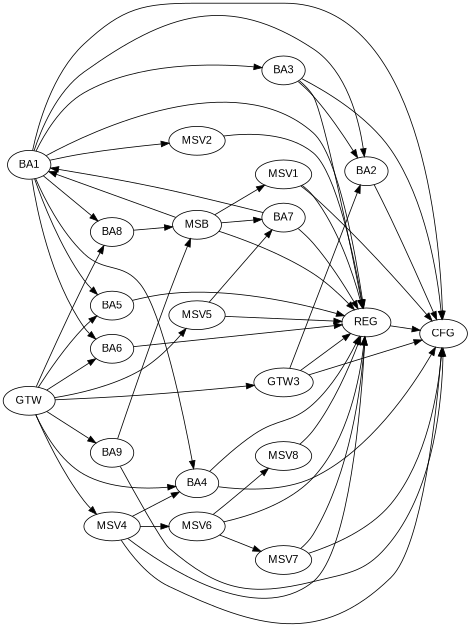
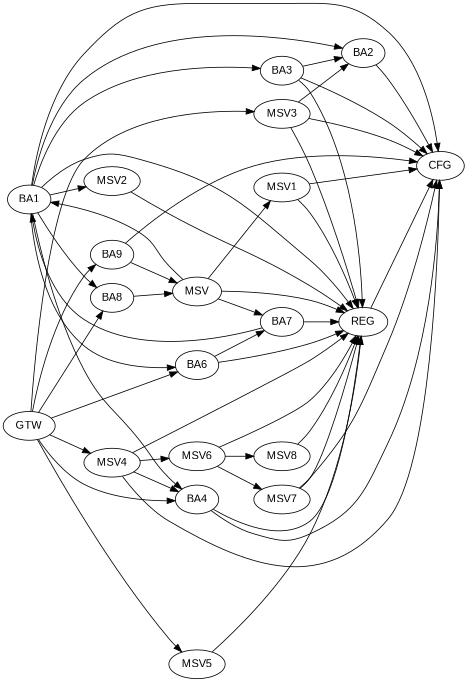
(197, 225) -> (197, 291)
(238, 269) -> (236, 345)
(112, 306) -> none
(284, 382) -> (282, 114)
